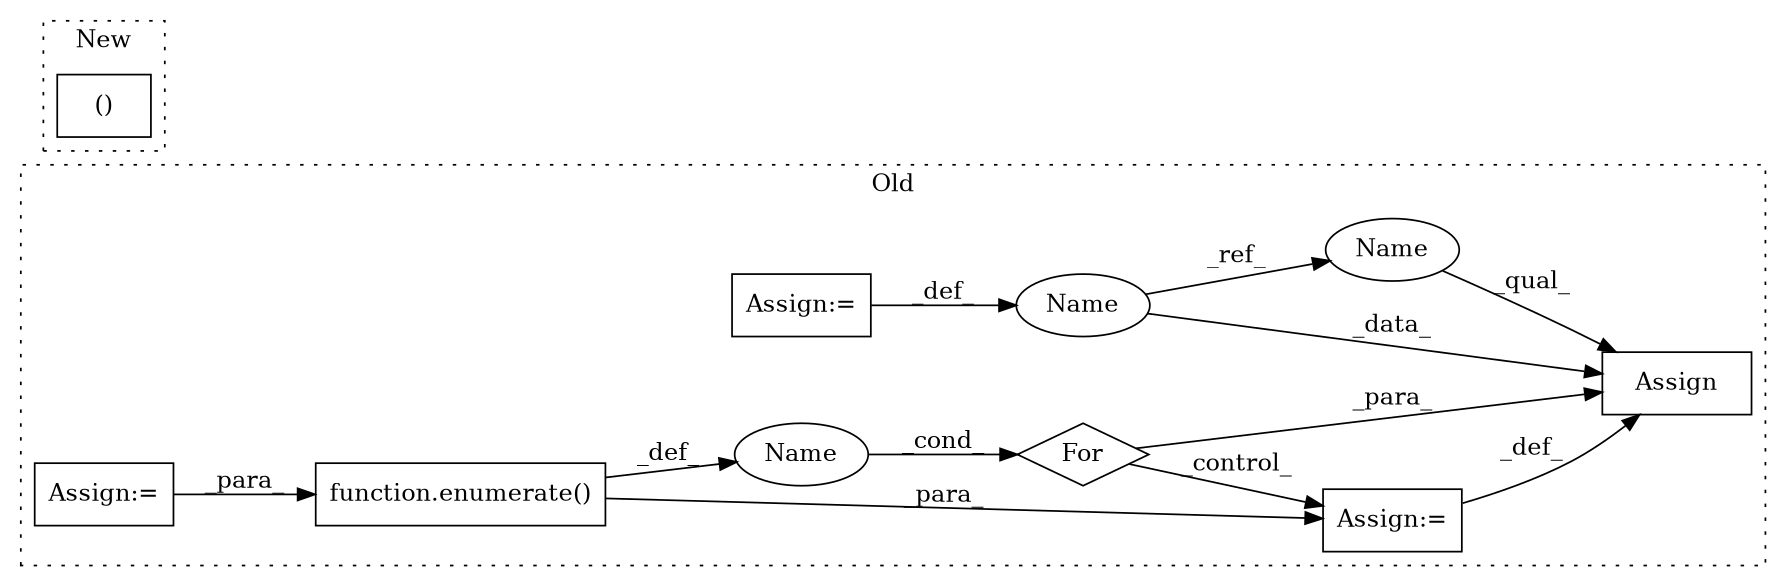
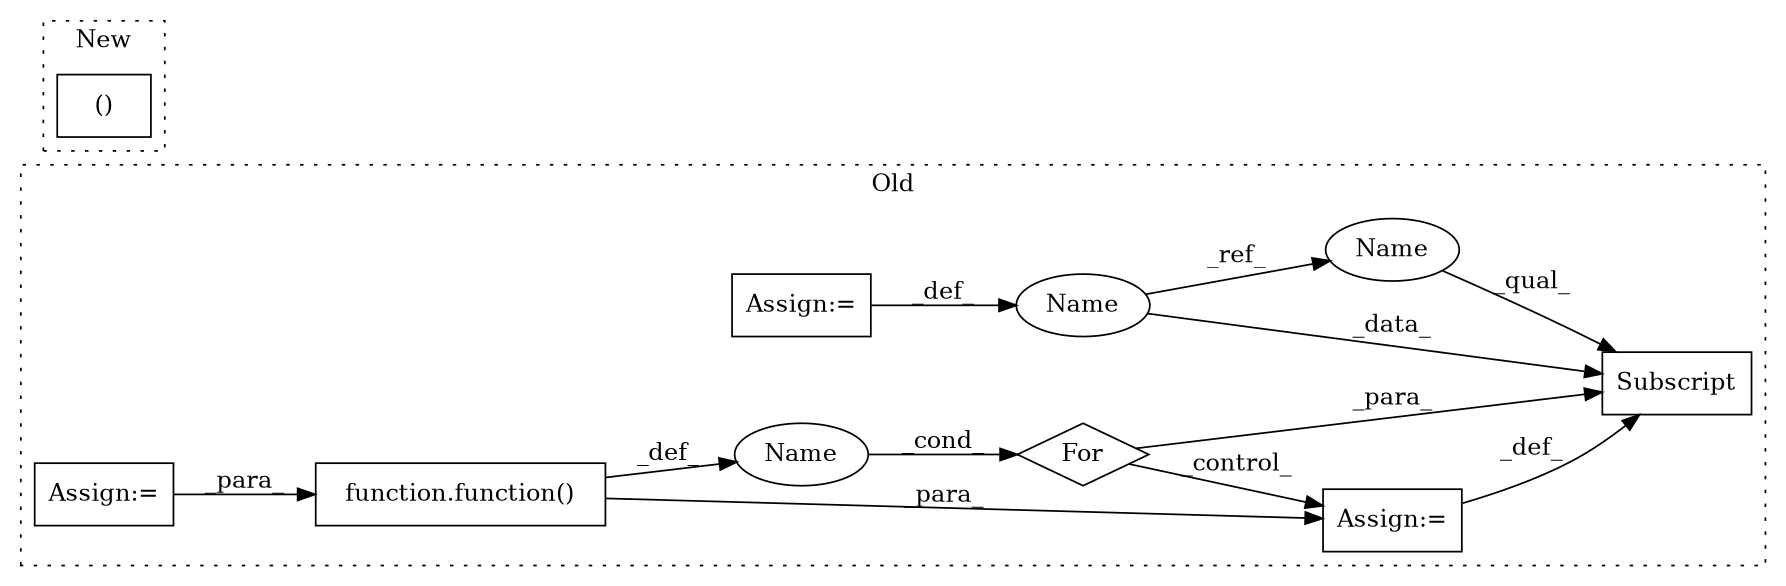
(1677, 383) -> (1677, 383)
(461, 494) -> (461, 494)
